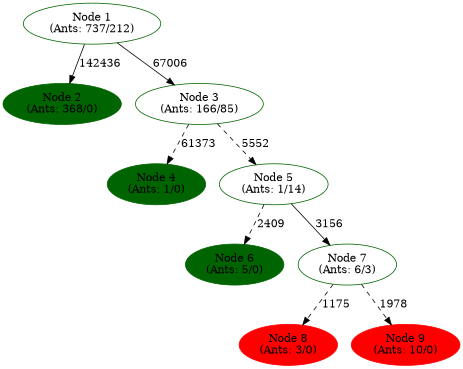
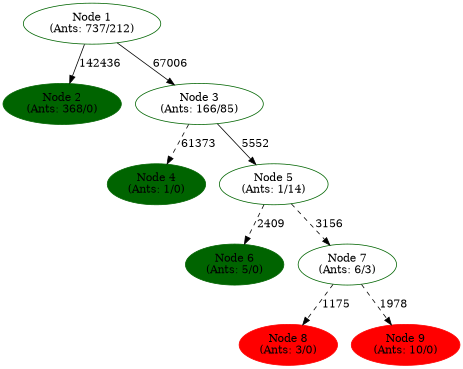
(234, 141) -> (234, 141)
(308, 222) -> (308, 222)
